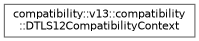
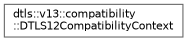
(100, 21) -> (94, 21)
